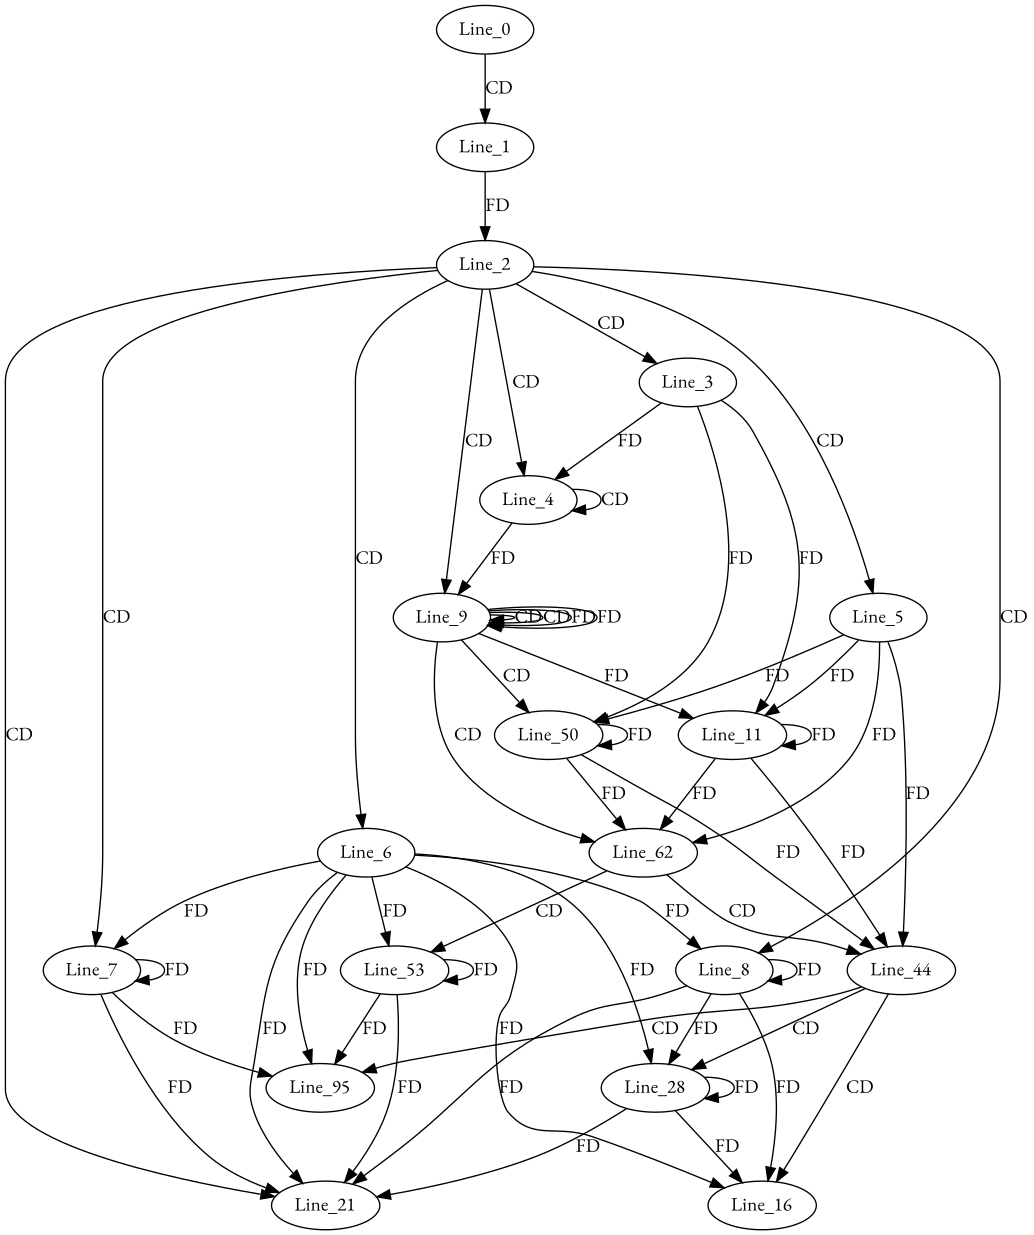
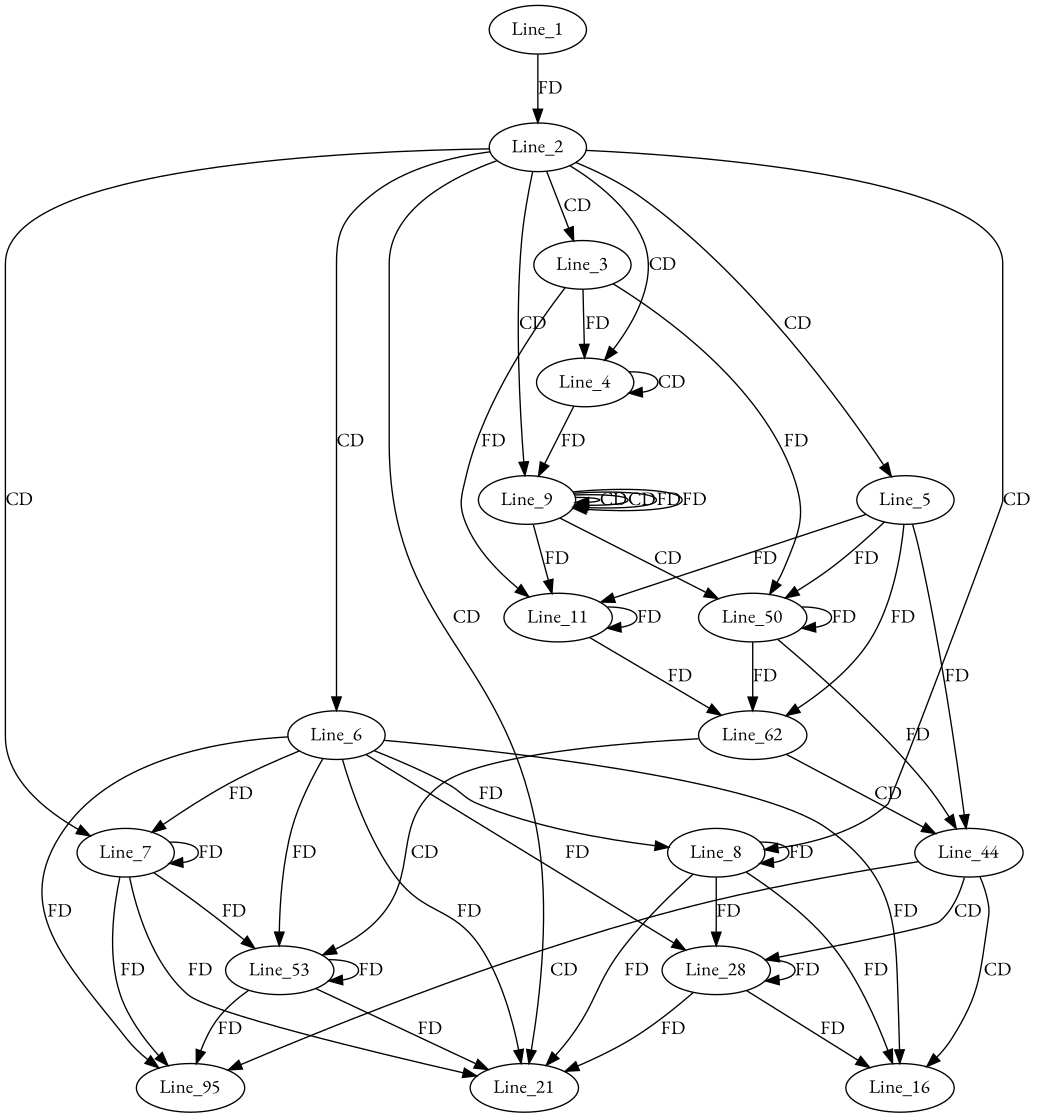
(485, 30) -> none
(464, 772) -> none
(818, 845) -> none
none -> (200, 905)
